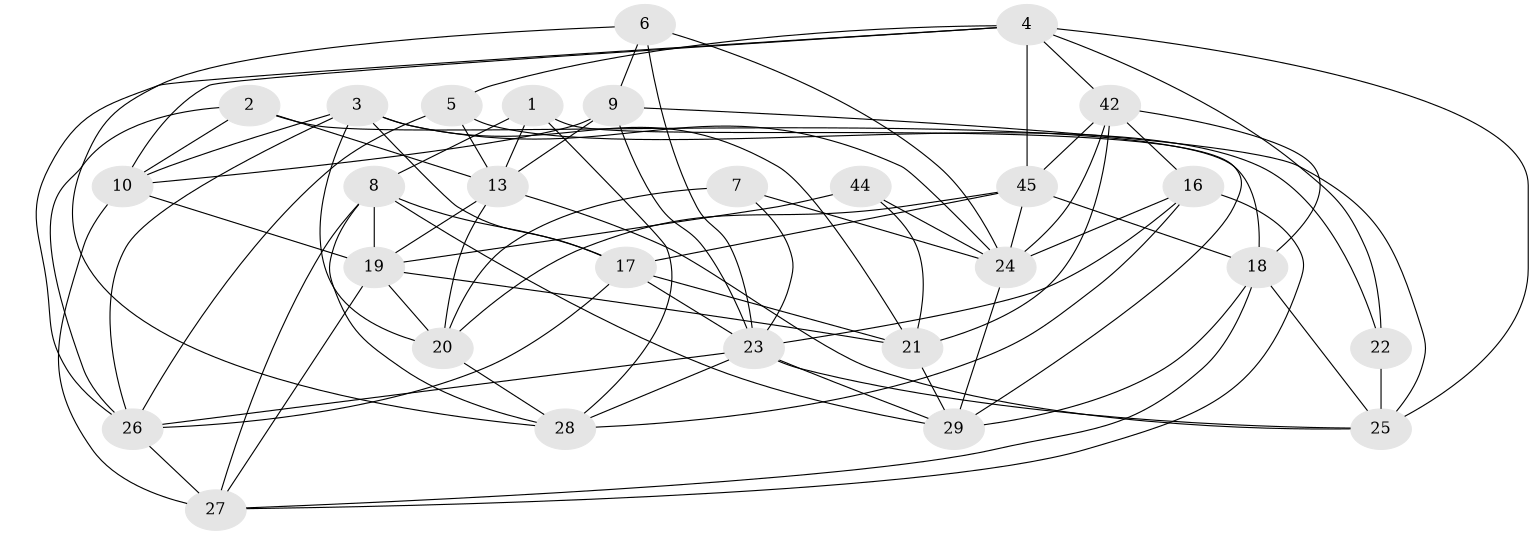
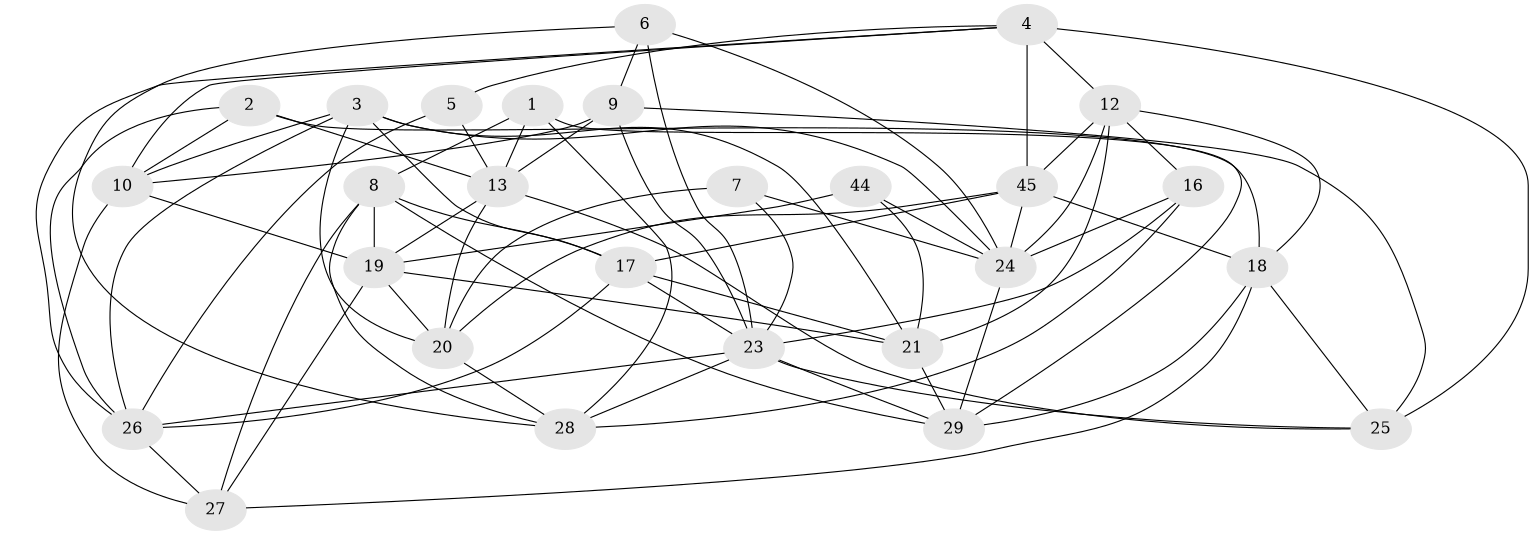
(1110, 106) -> (1110, 106)
(1381, 348) -> none
(876, 481) -> none
